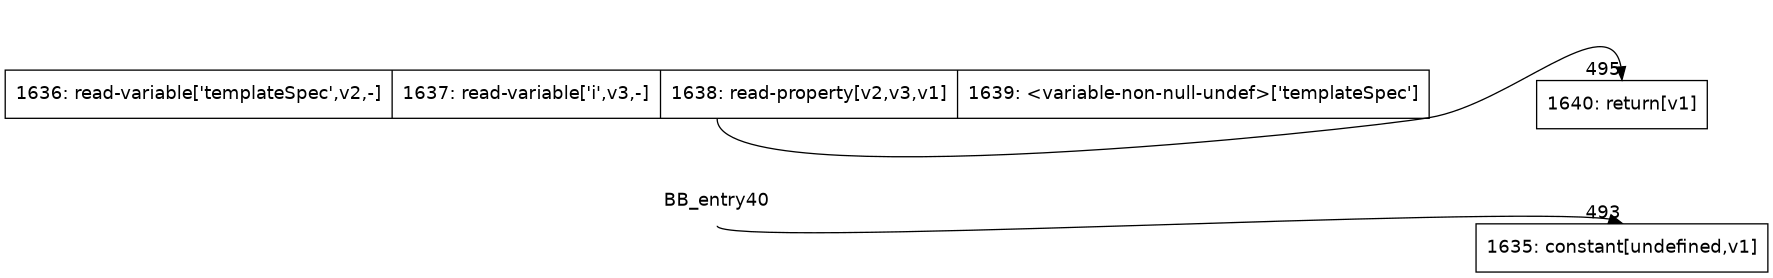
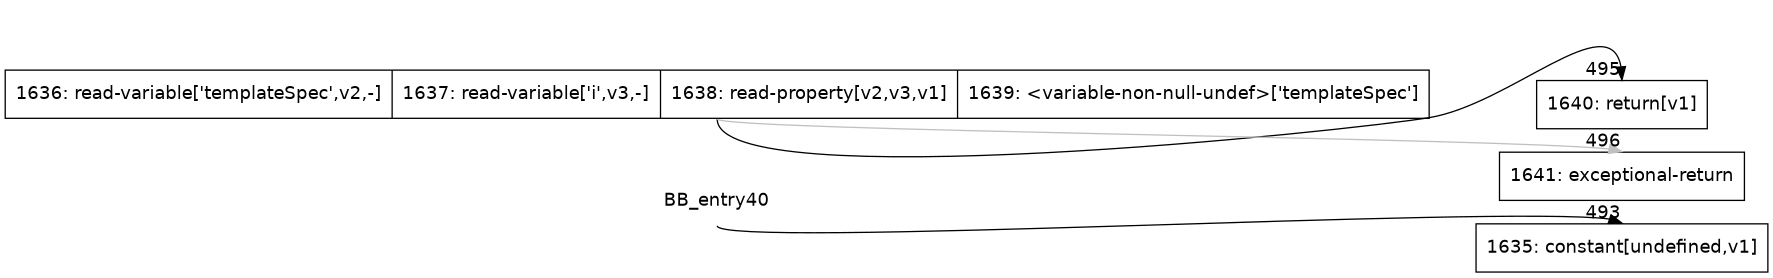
none -> (1622, 176)
